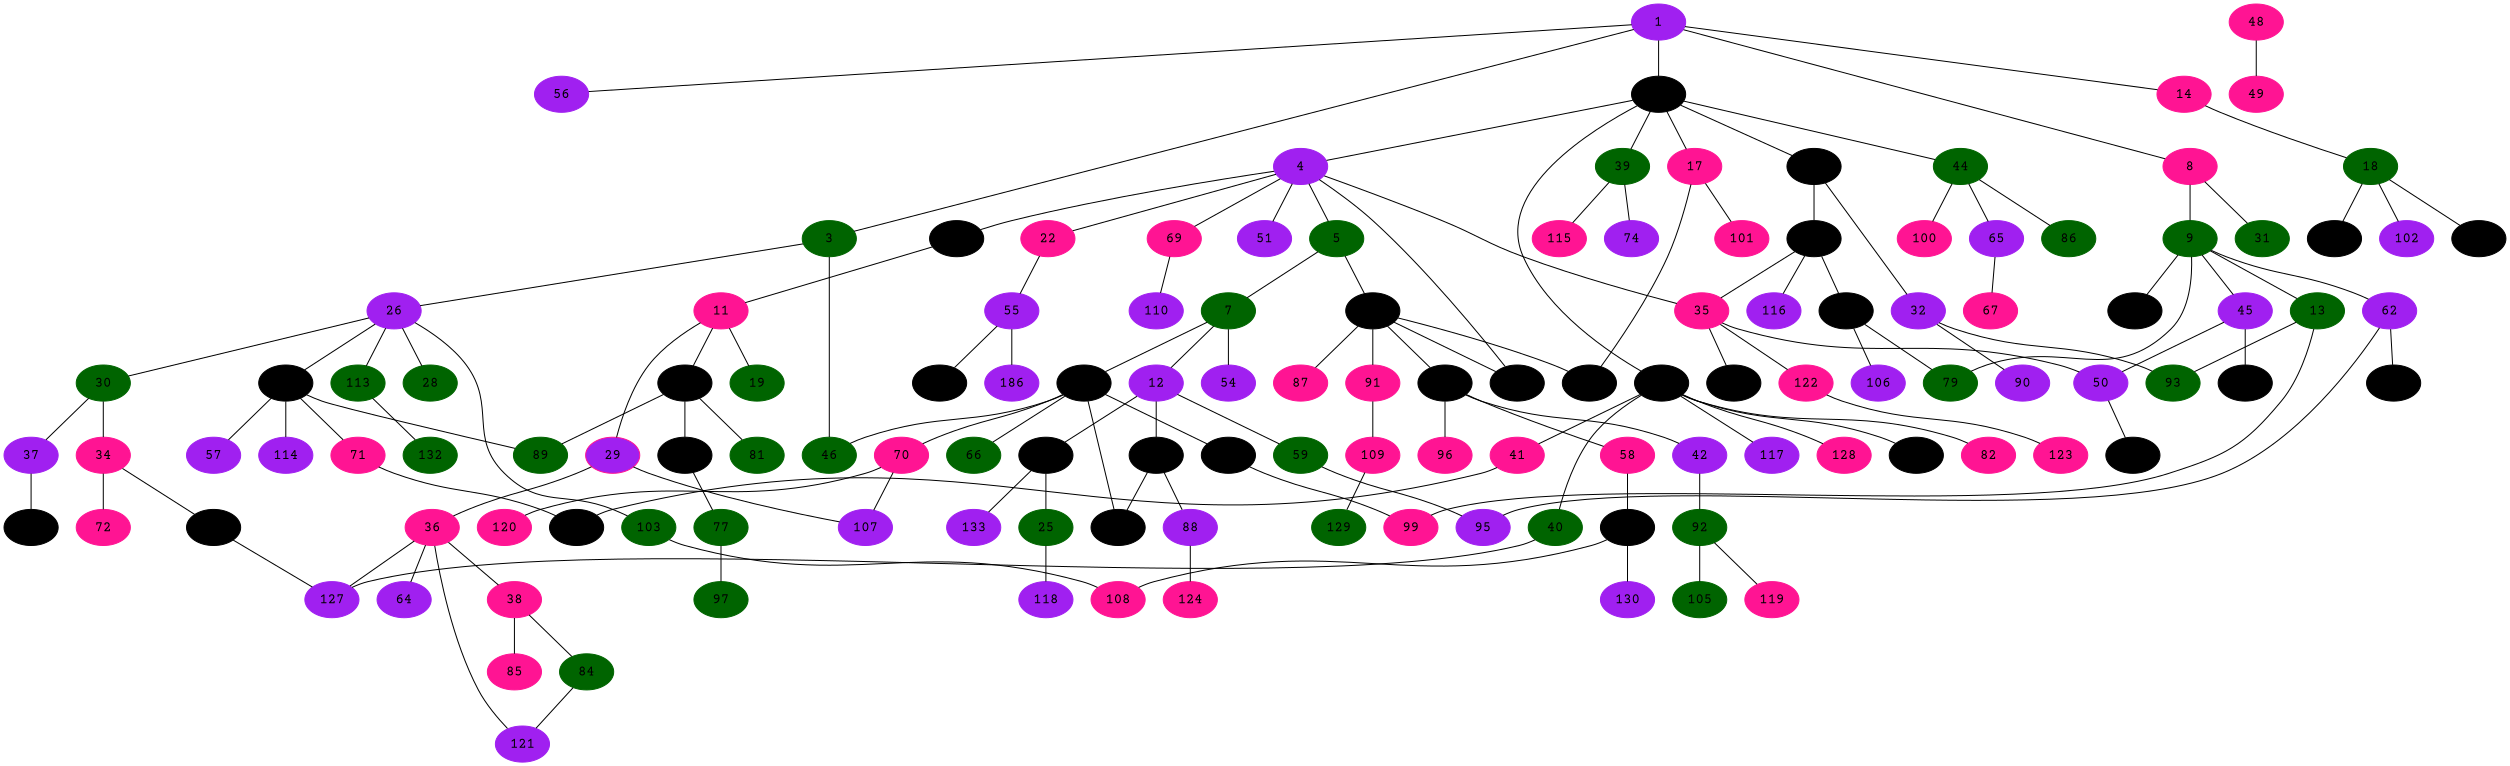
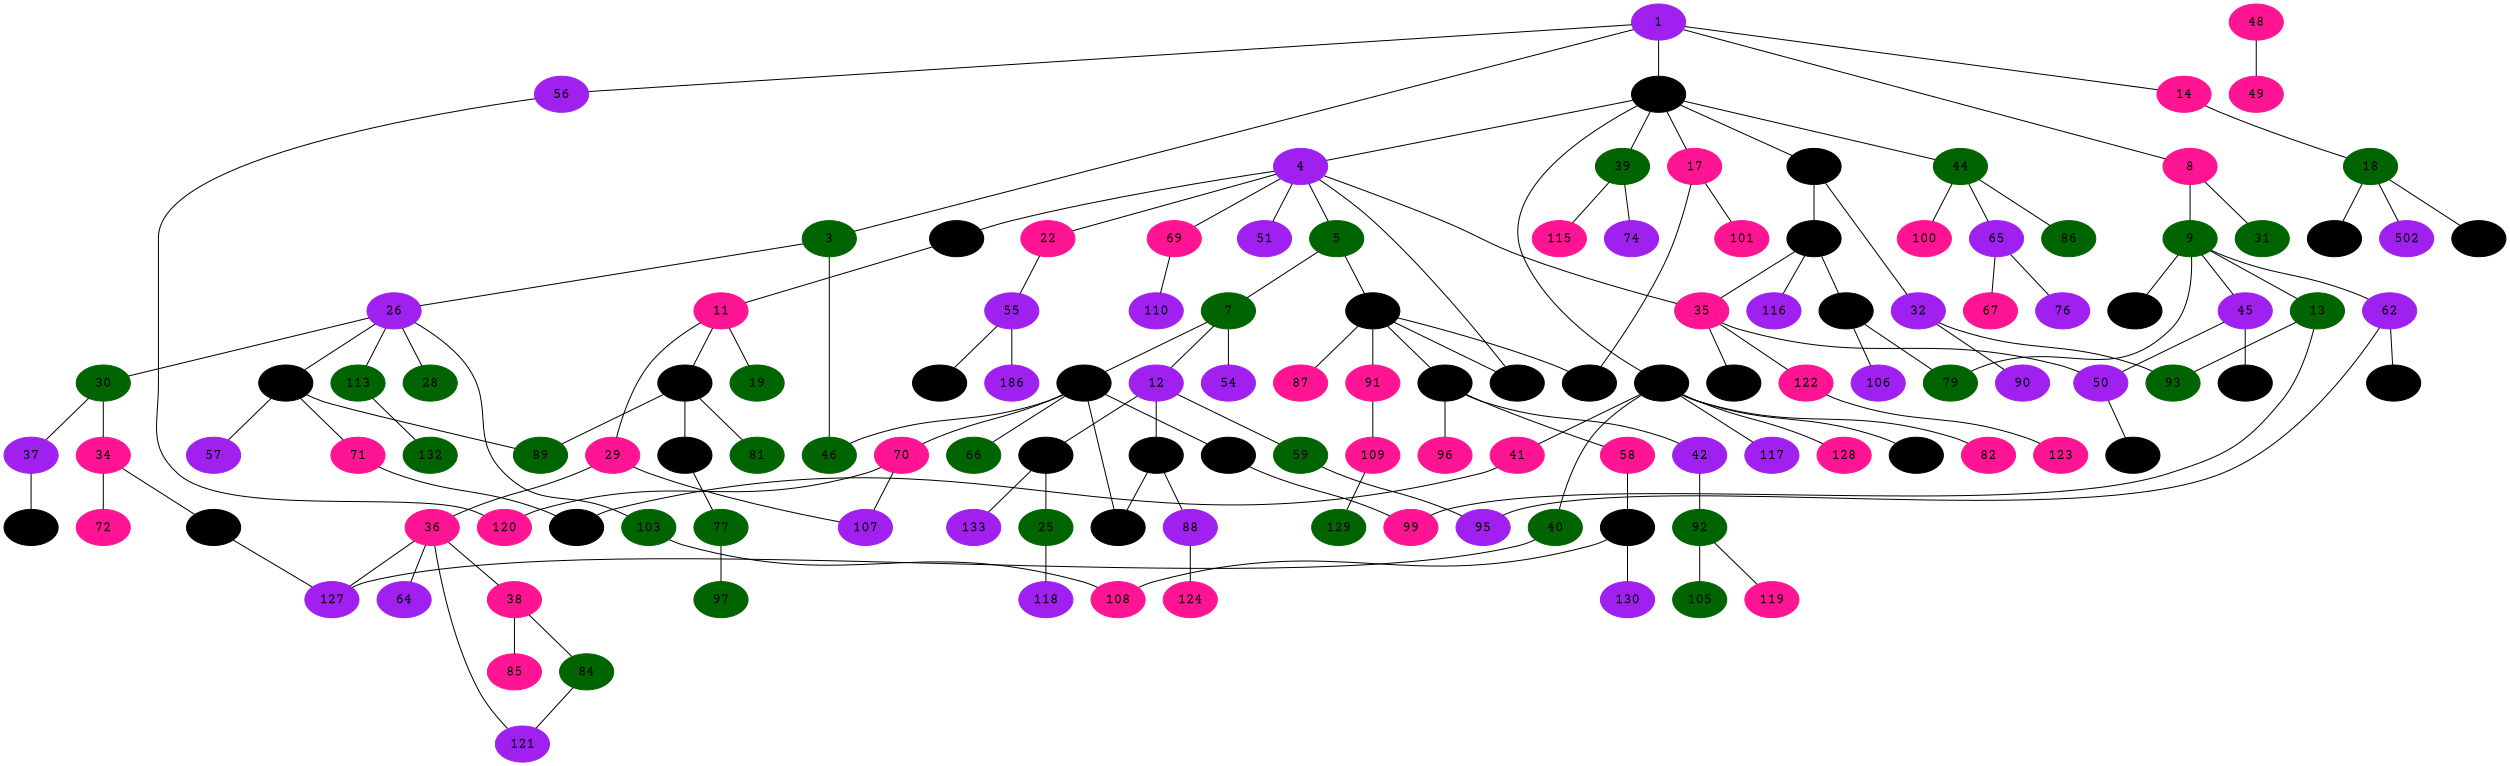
(2407, 239) -> (2407, 239)
none -> (158, 307)
none -> (2063, 311)
(286, 455) -> none
(613, 455) -> (613, 455)
